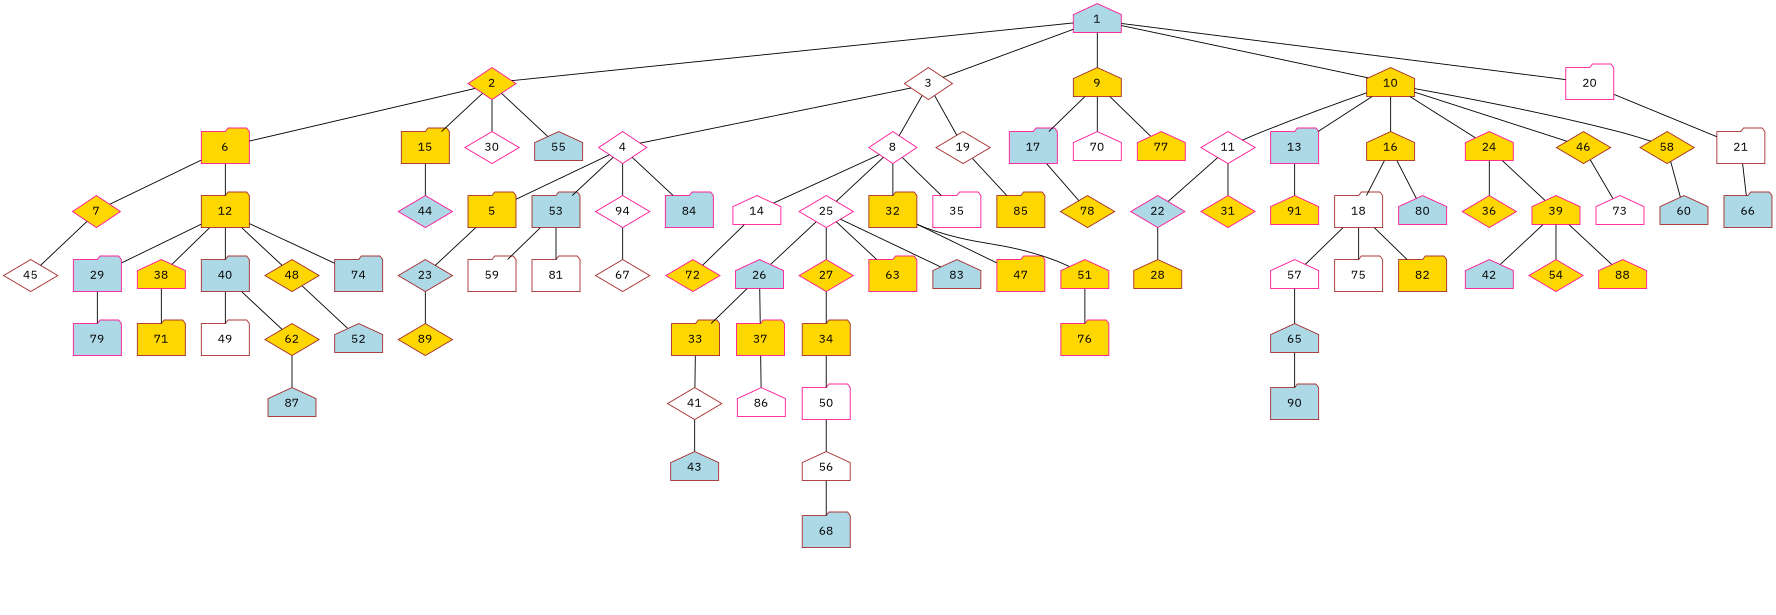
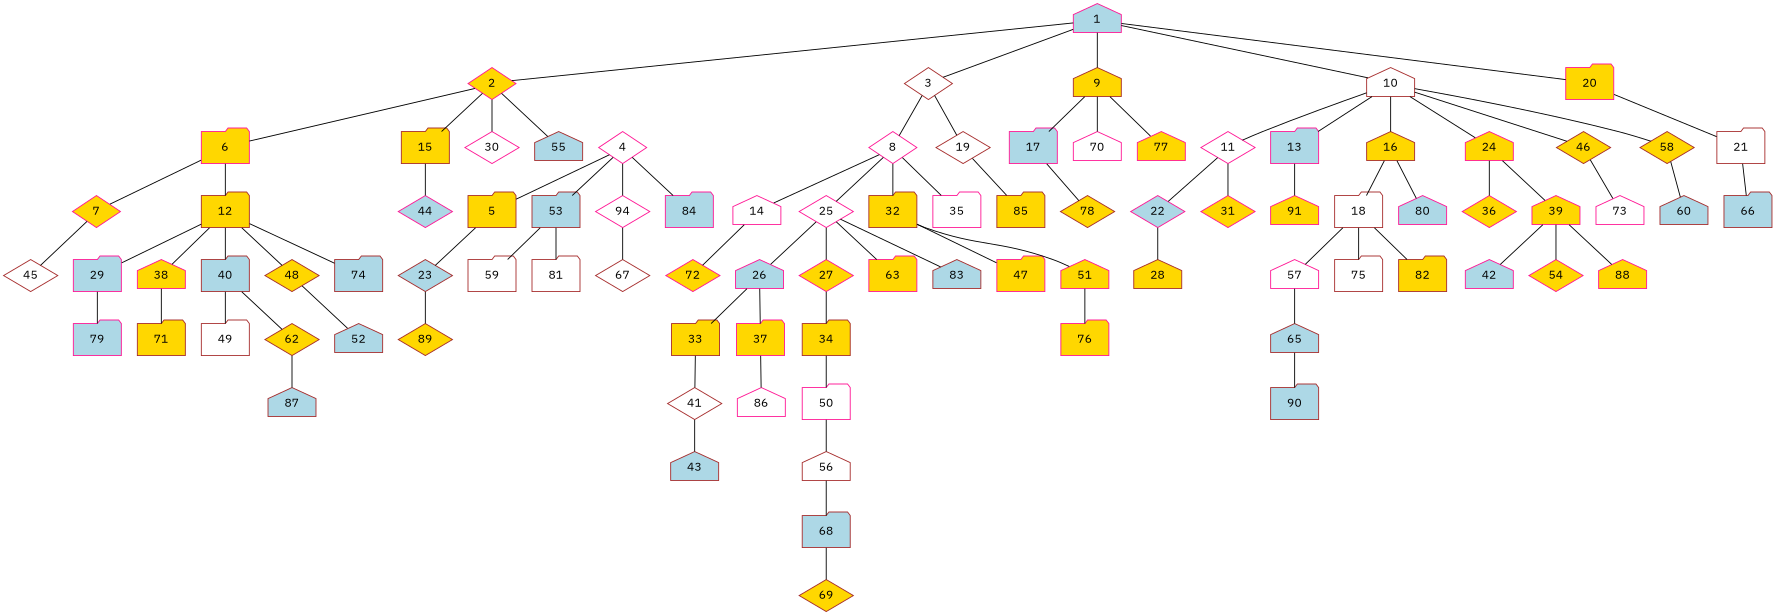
(1391, 84) -> (1391, 84)
(1590, 84) -> (1590, 84)
(776, 116) -> none
none -> (826, 596)
